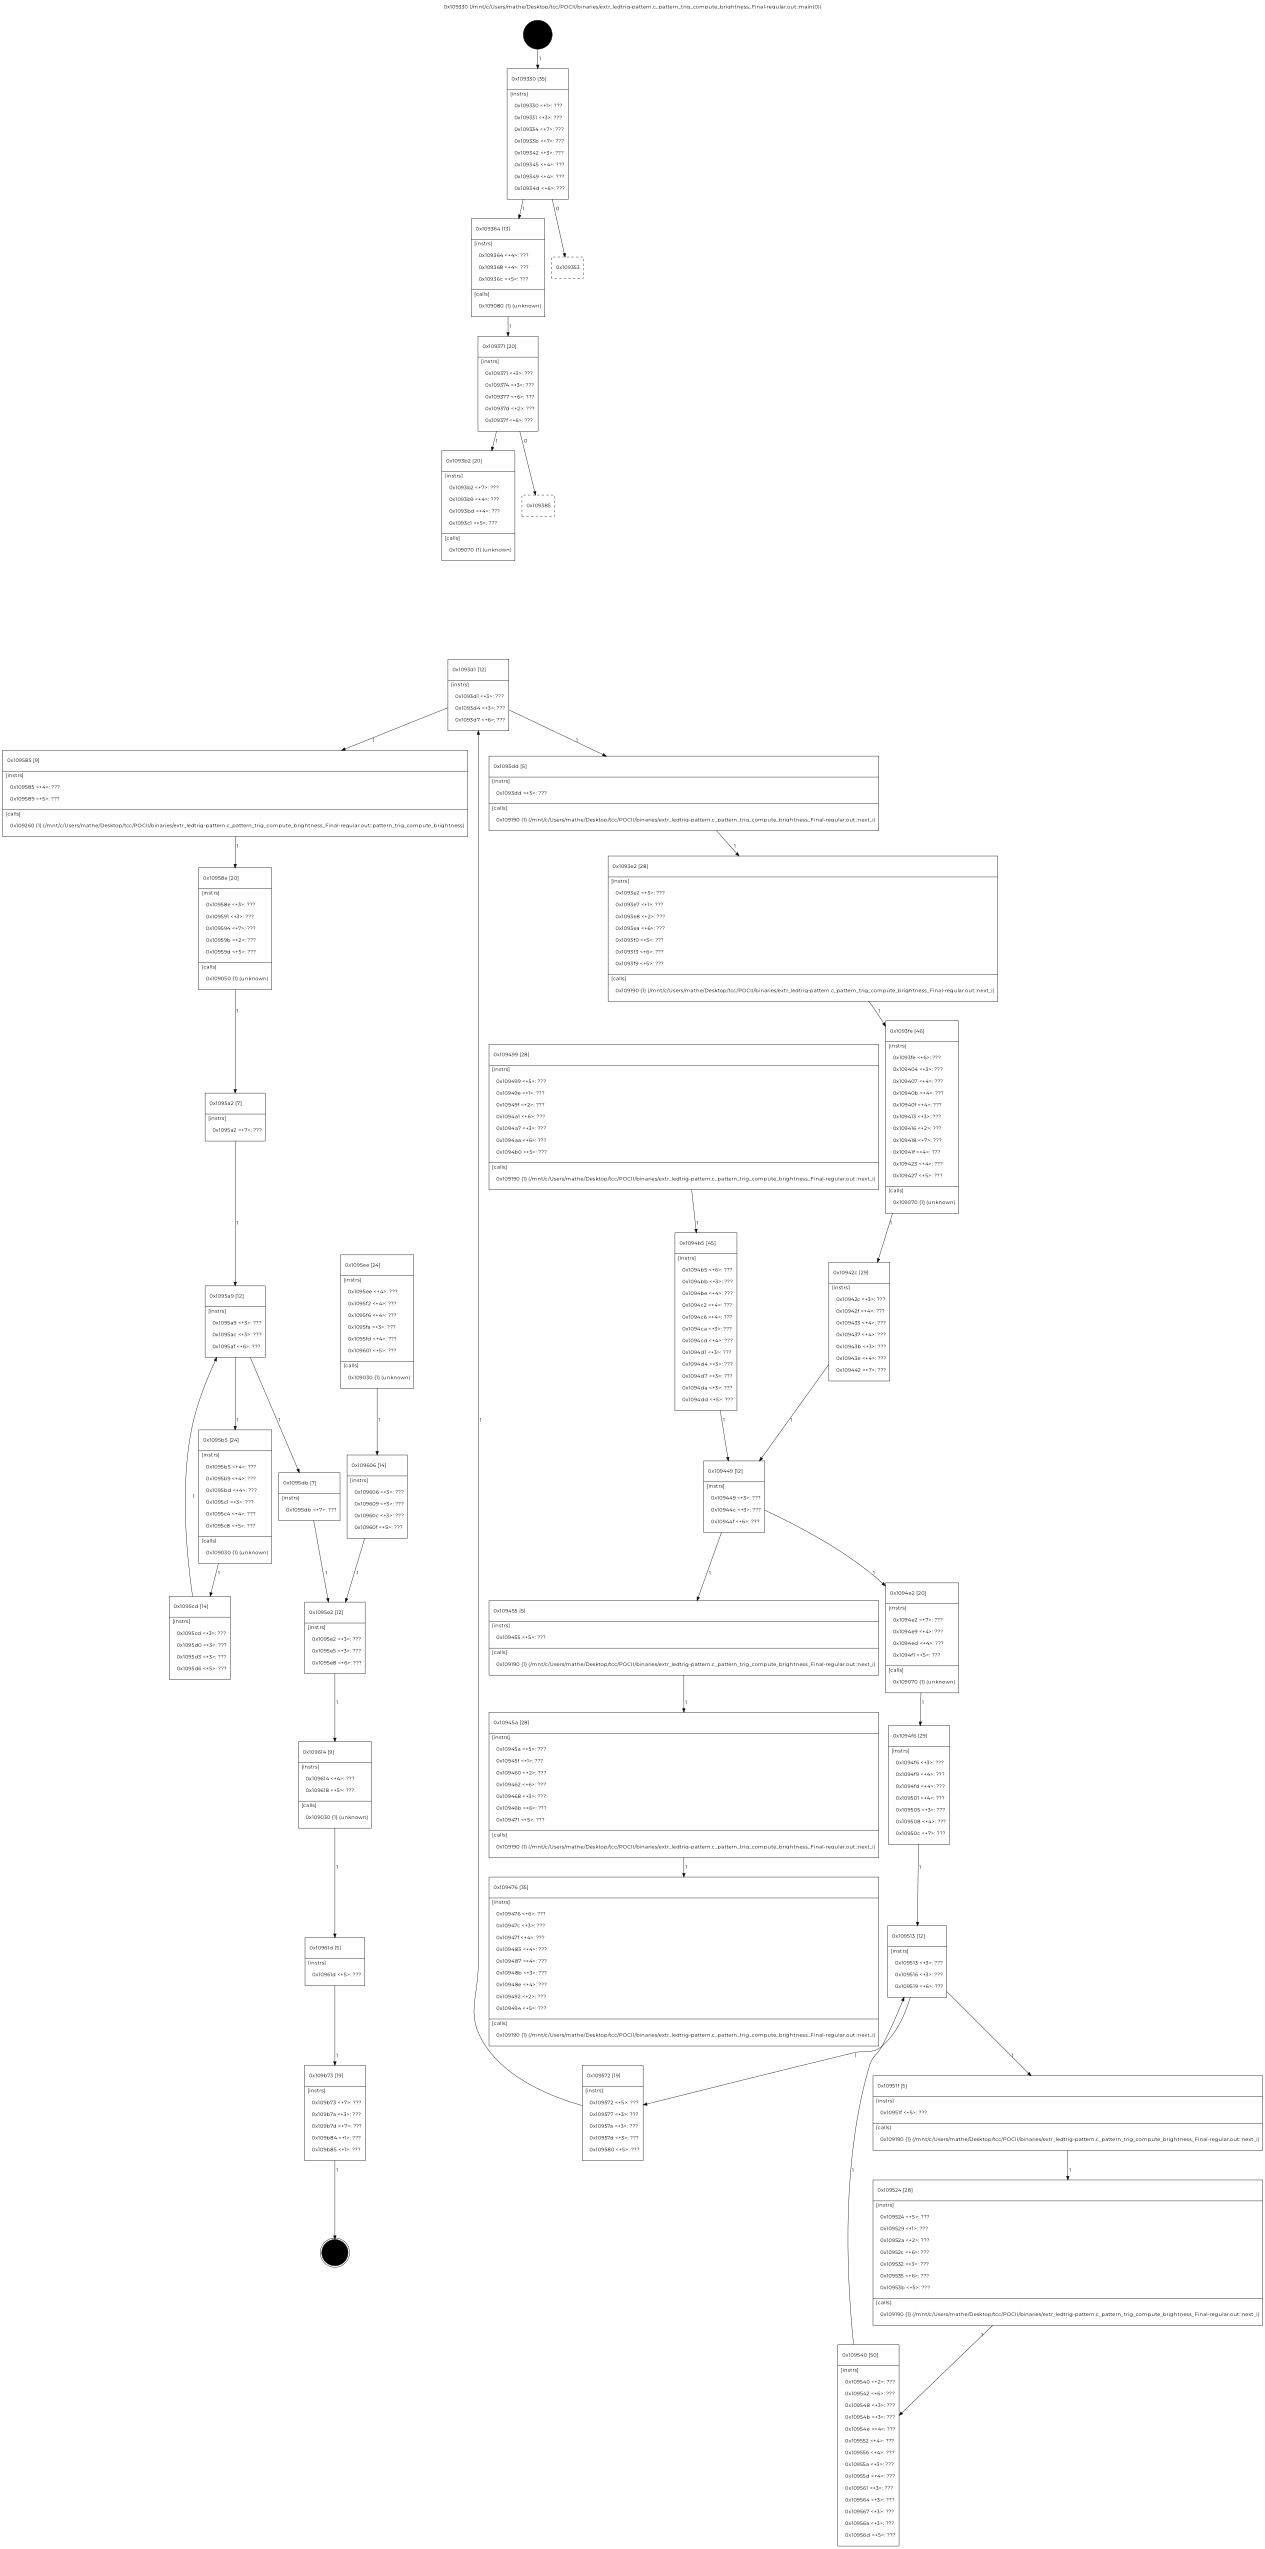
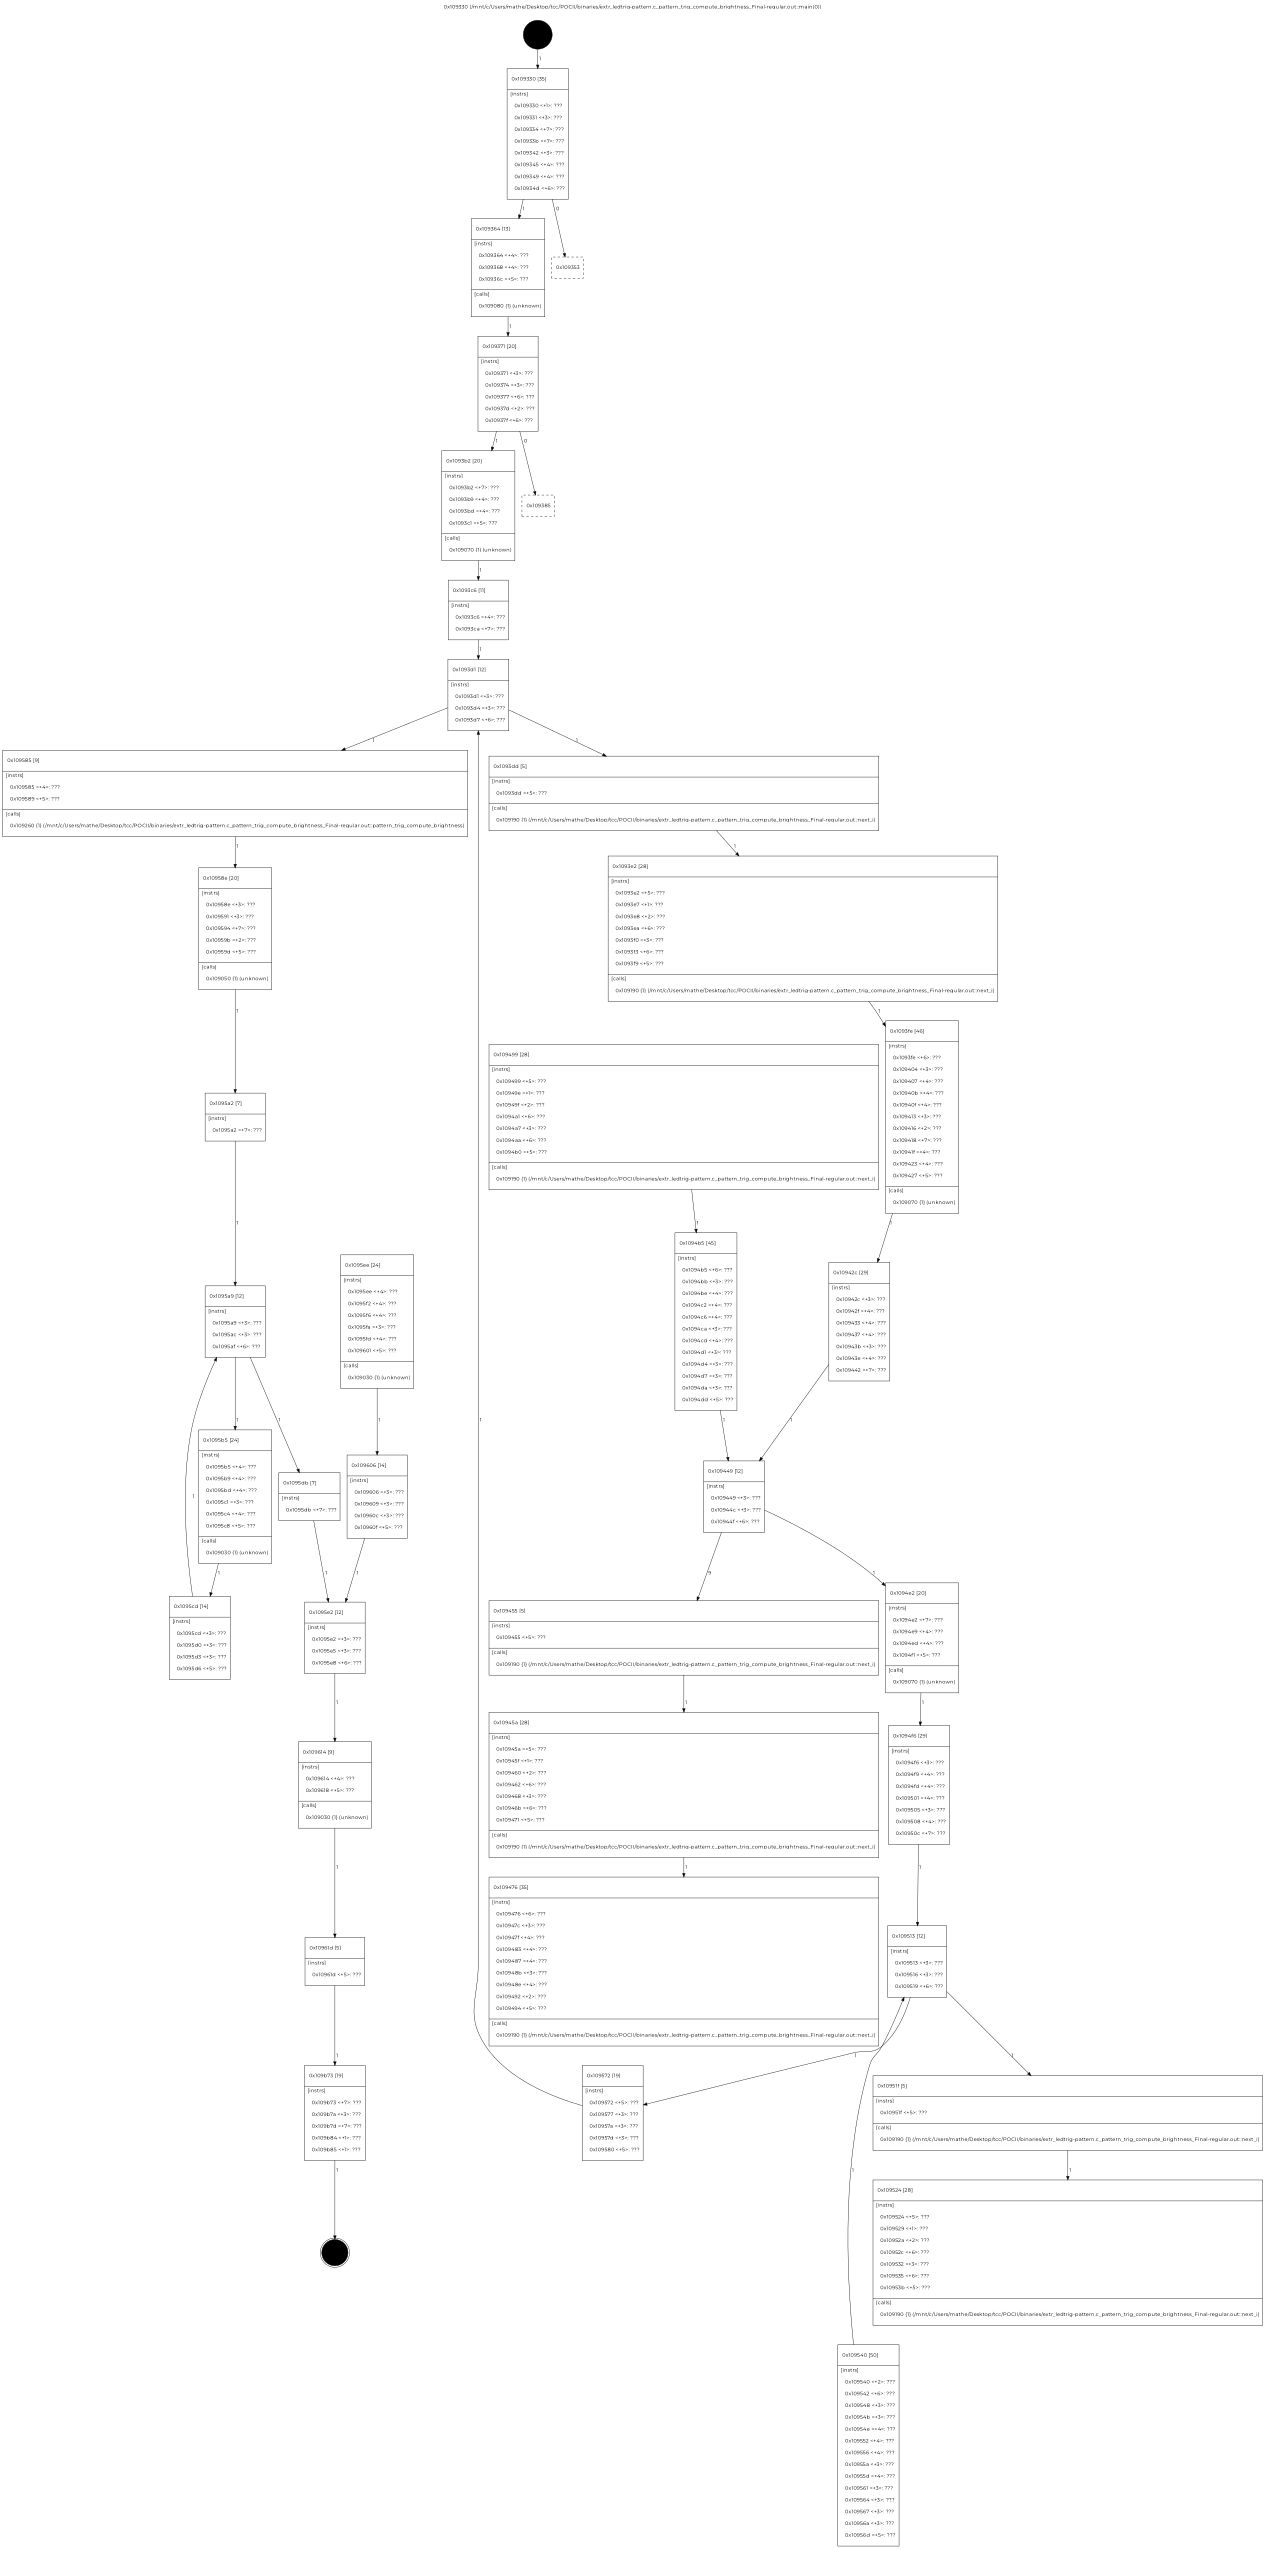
none -> (478, 610)
(709, 1573) -> (709, 1573)
(947, 2369) -> none
